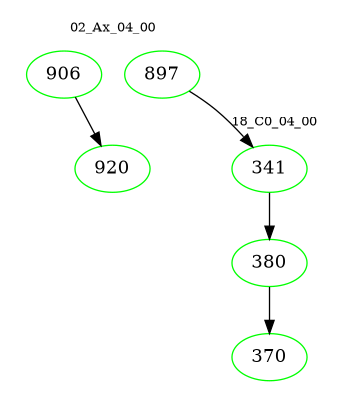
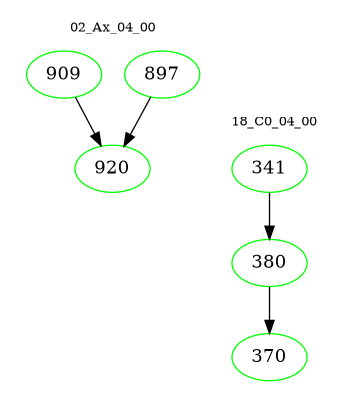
(64, 75) -> (64, 75)
(230, 123) -> (141, 116)
